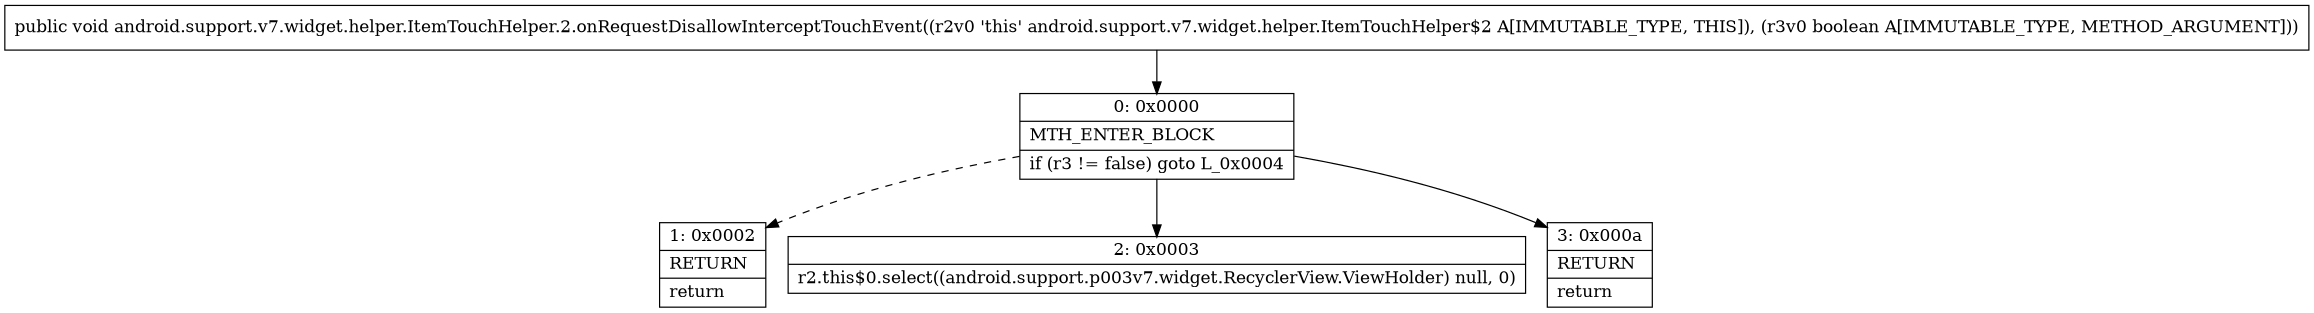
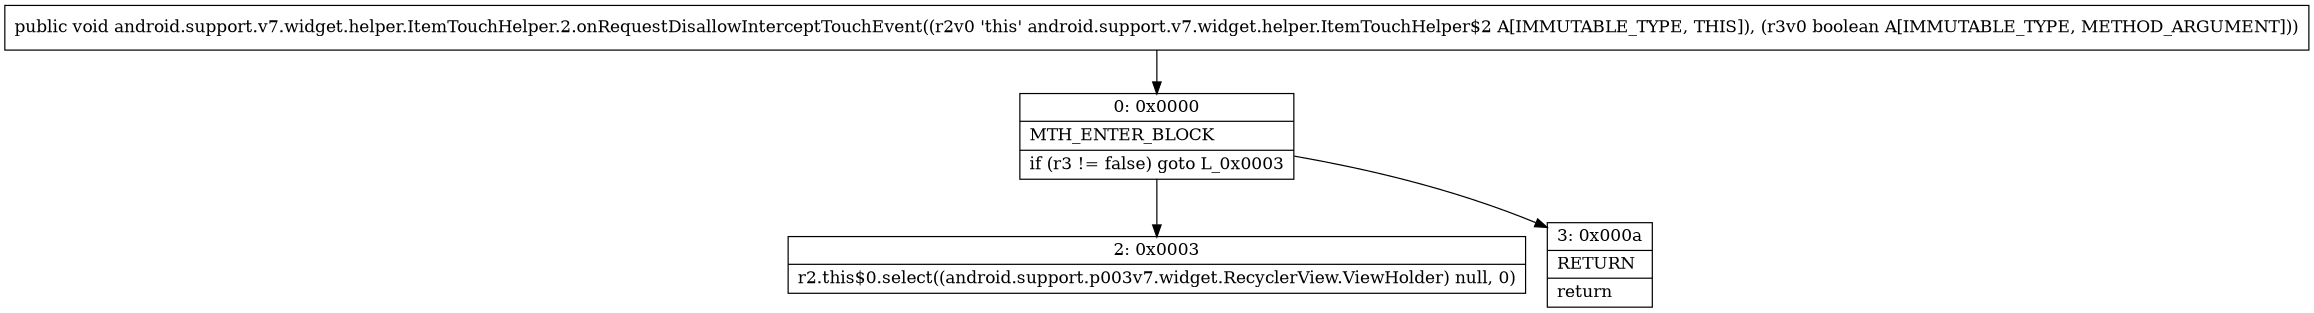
(1157, 164) -> (1157, 164)
(713, 265) -> none
